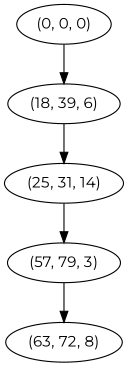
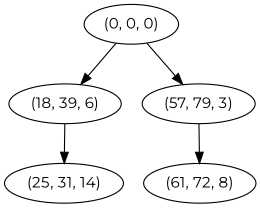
(64, 218) -> (161, 60)
(64, 342) -> (200, 183)
